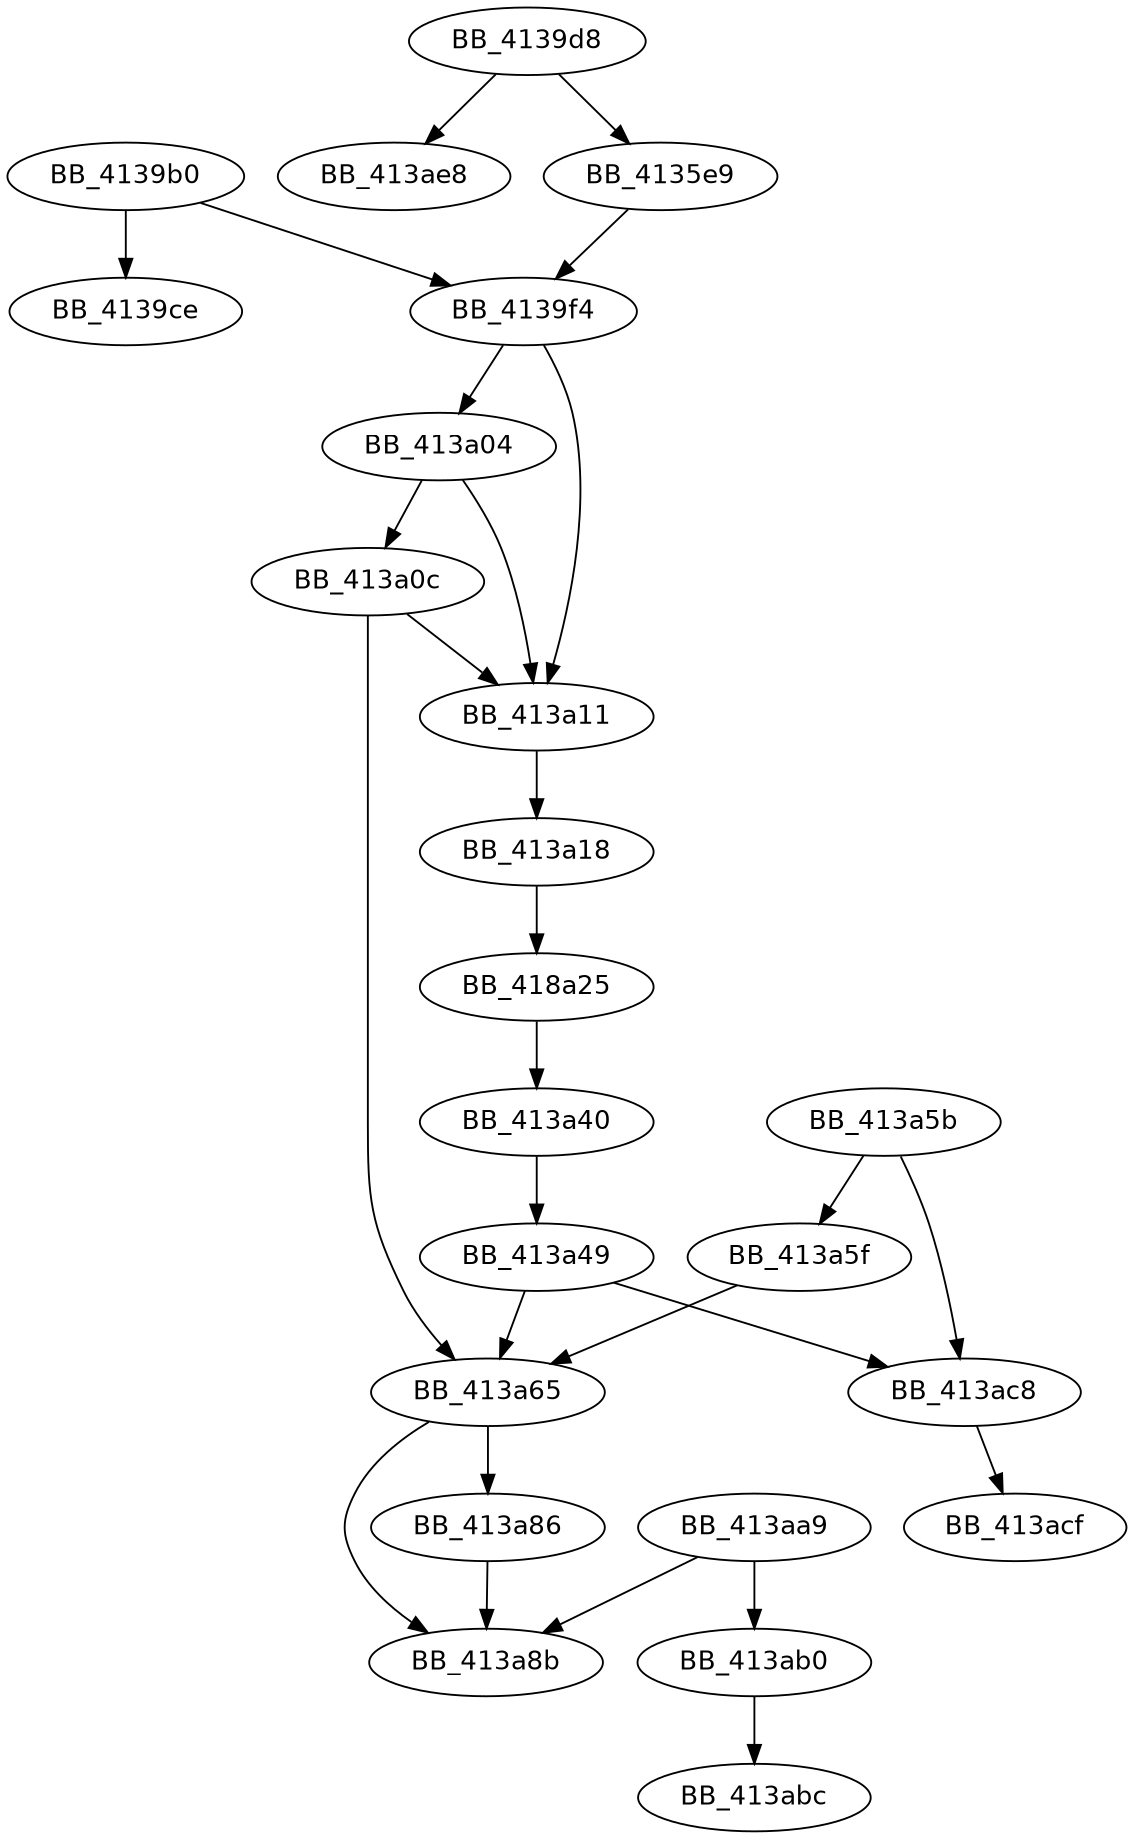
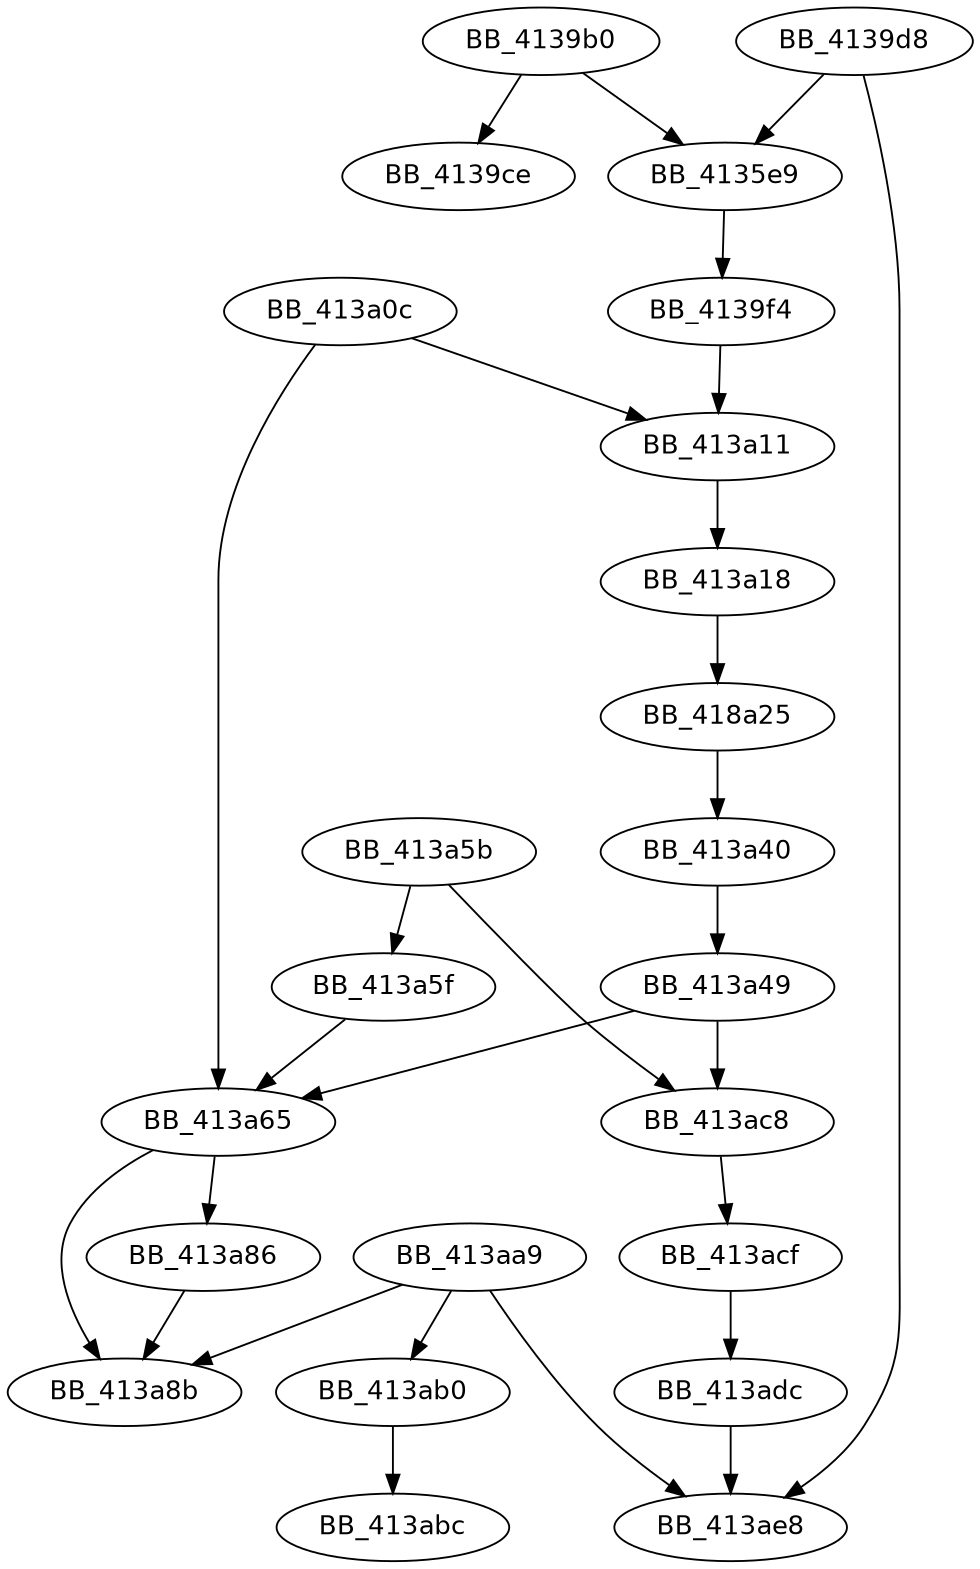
(316, 241) -> (625, 103)
(439, 447) -> none
none -> (731, 1392)
none -> (570, 1397)
